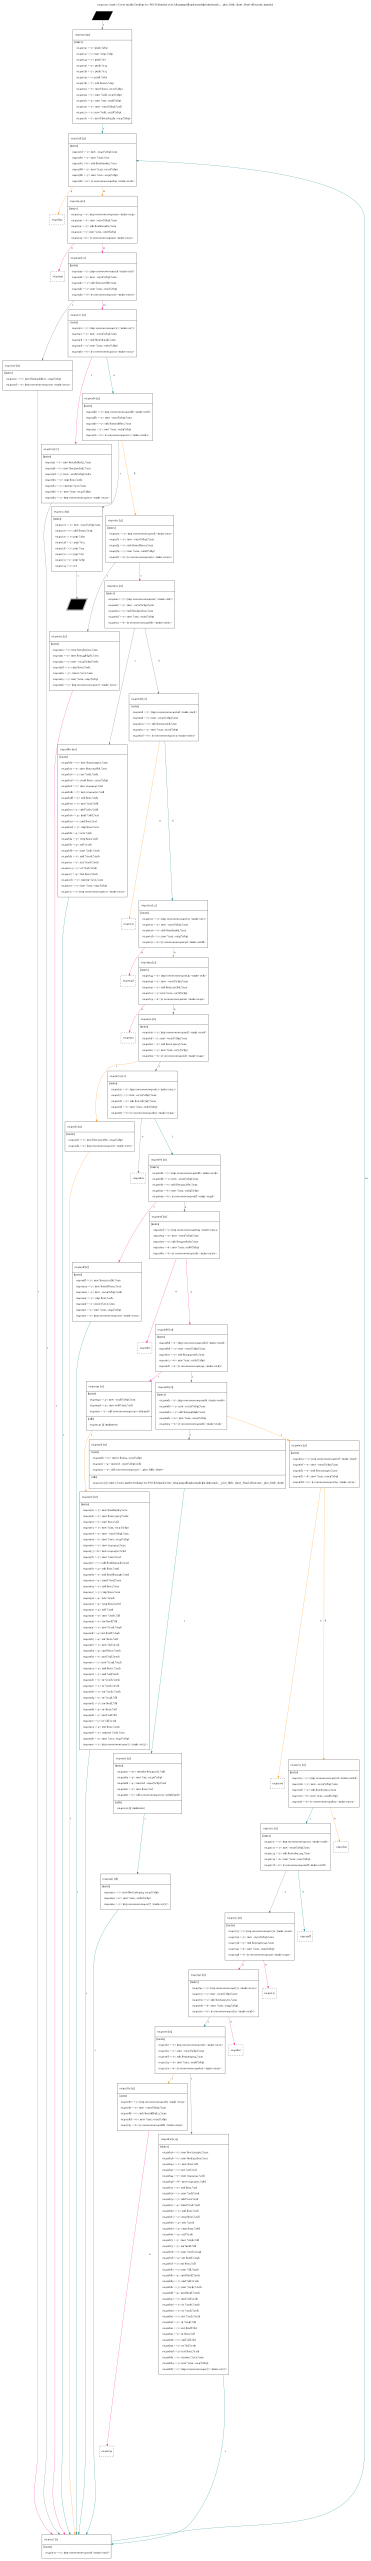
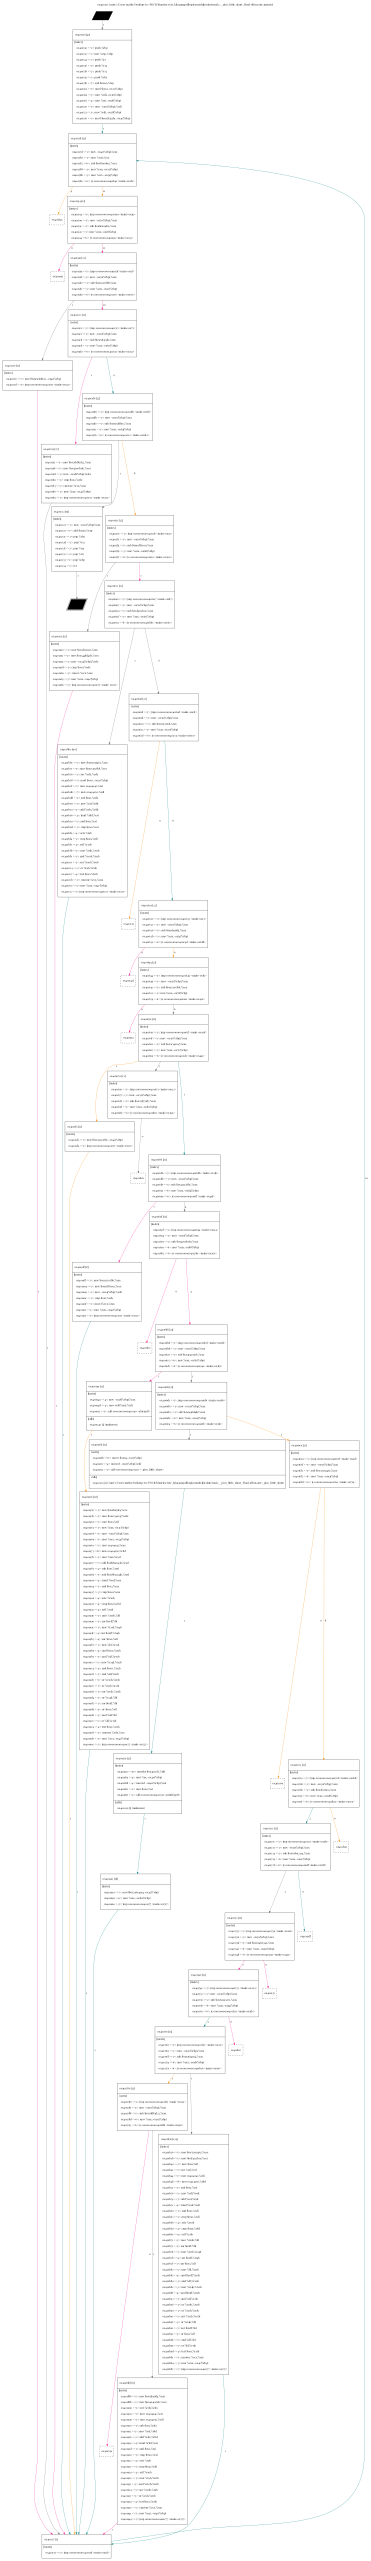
(163, 1136) -> (182, 1107)
none -> (152, 2451)
